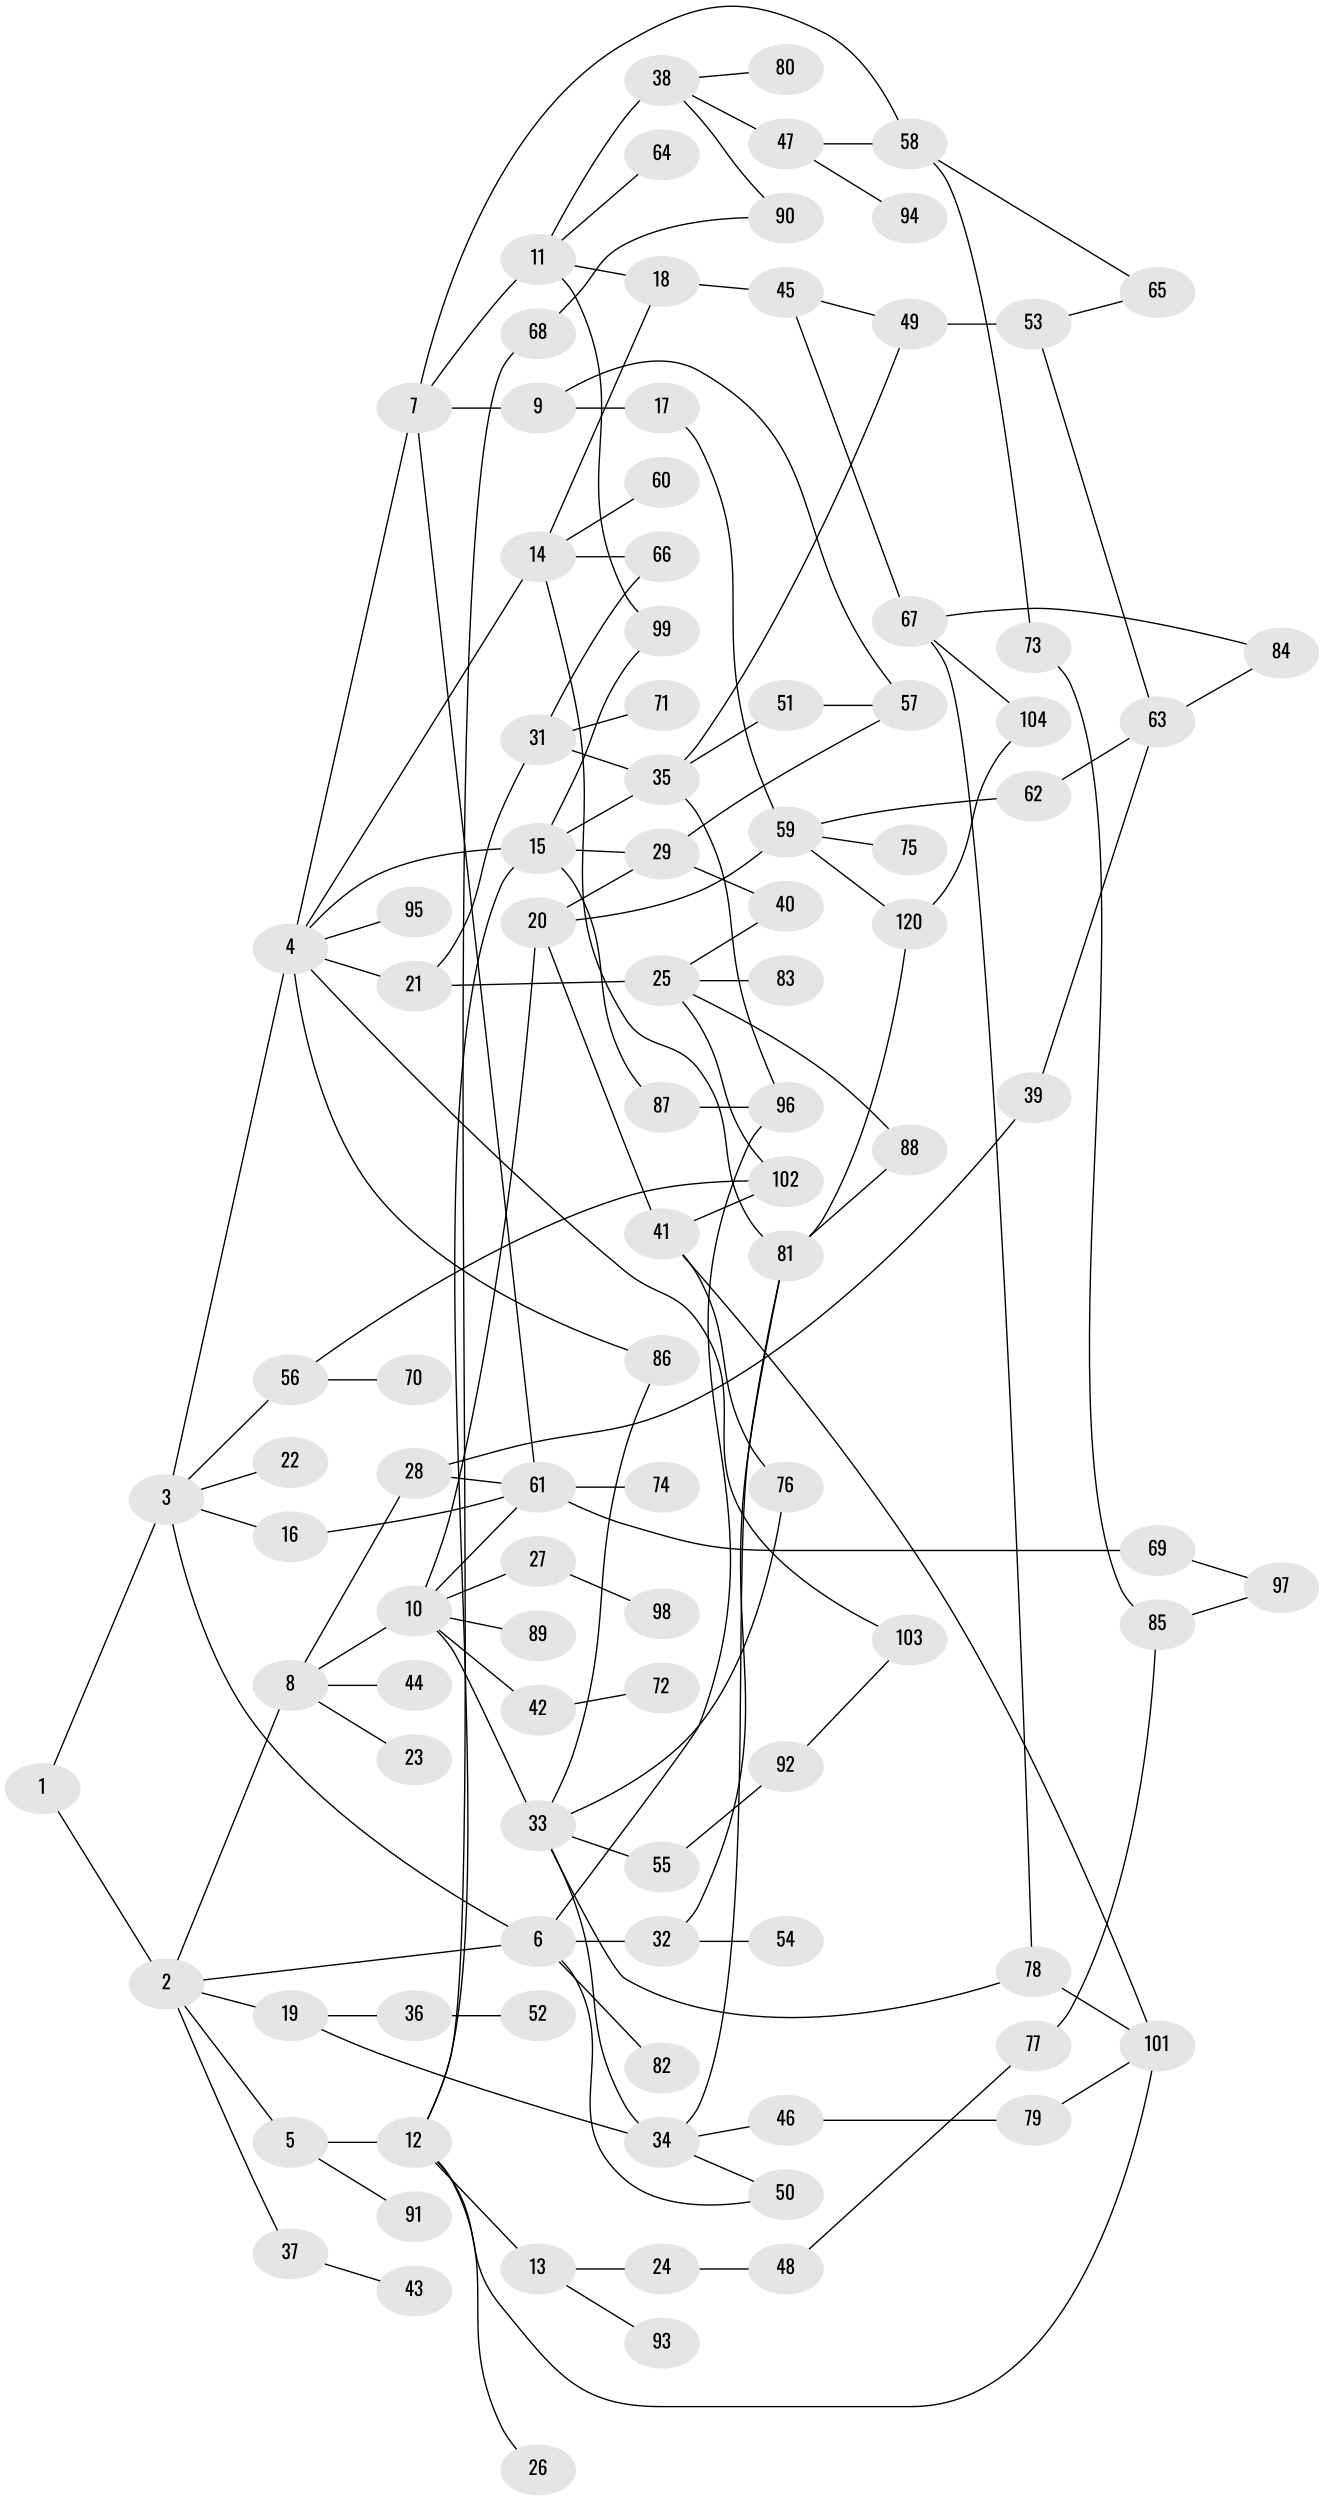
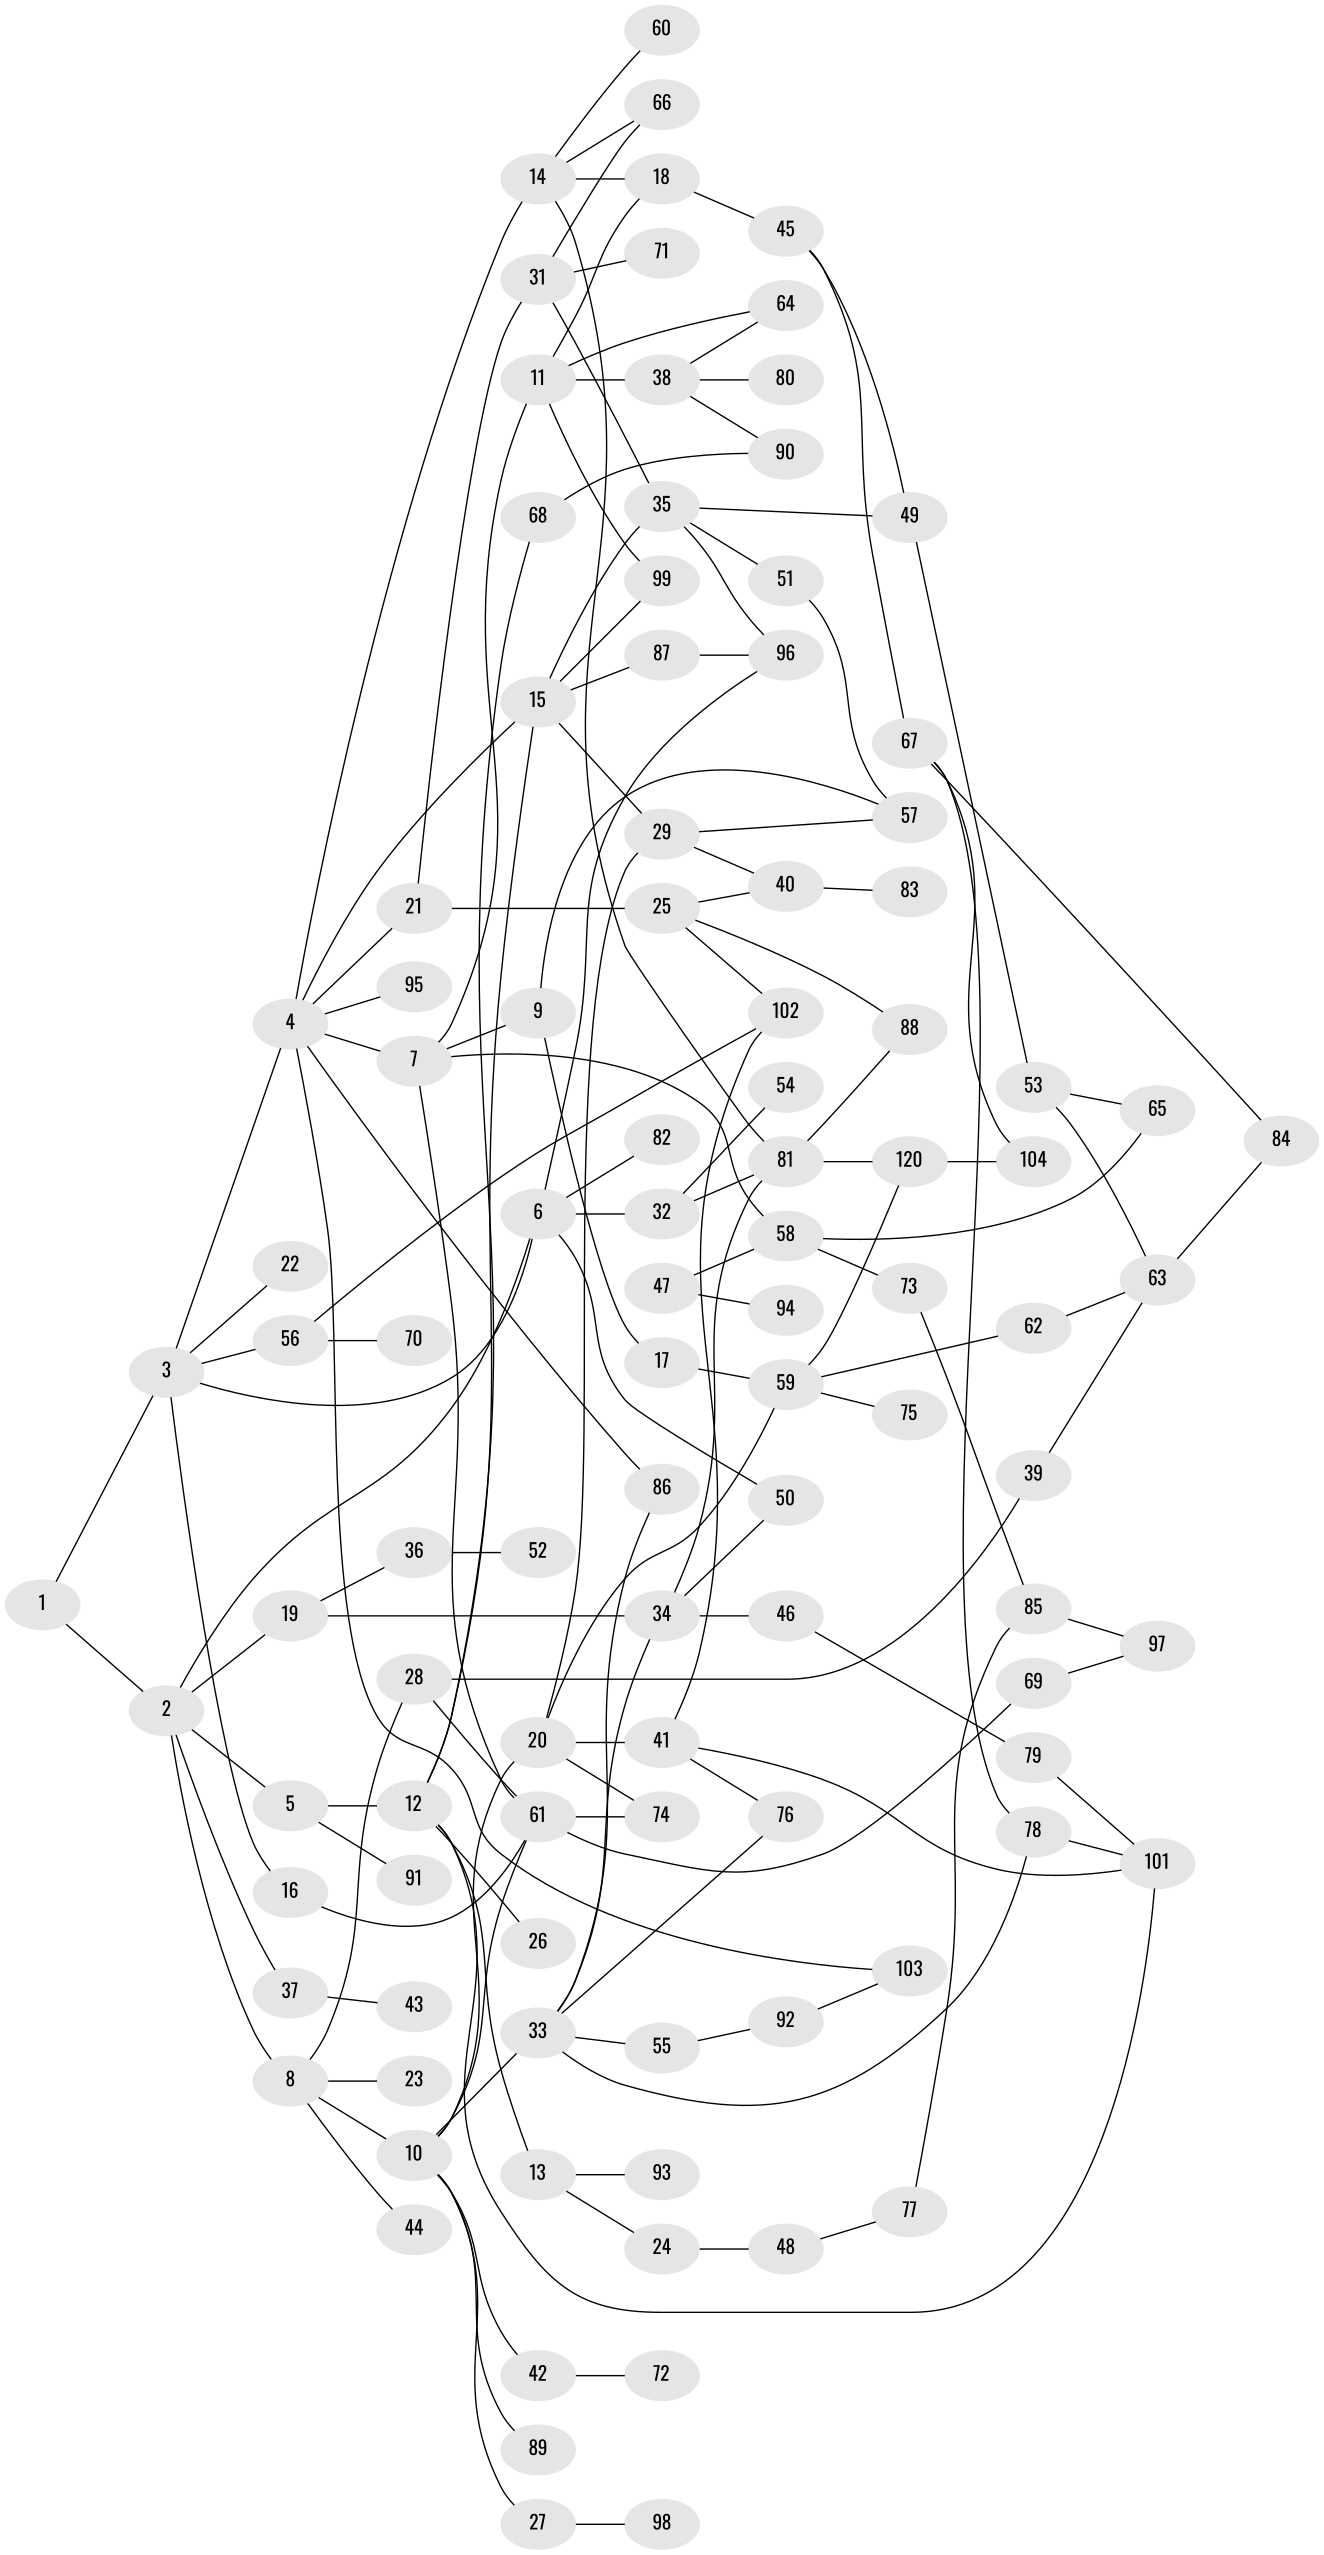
(724, 112) -> (724, 343)
(724, 981) -> (848, 889)
none -> (598, 1779)
